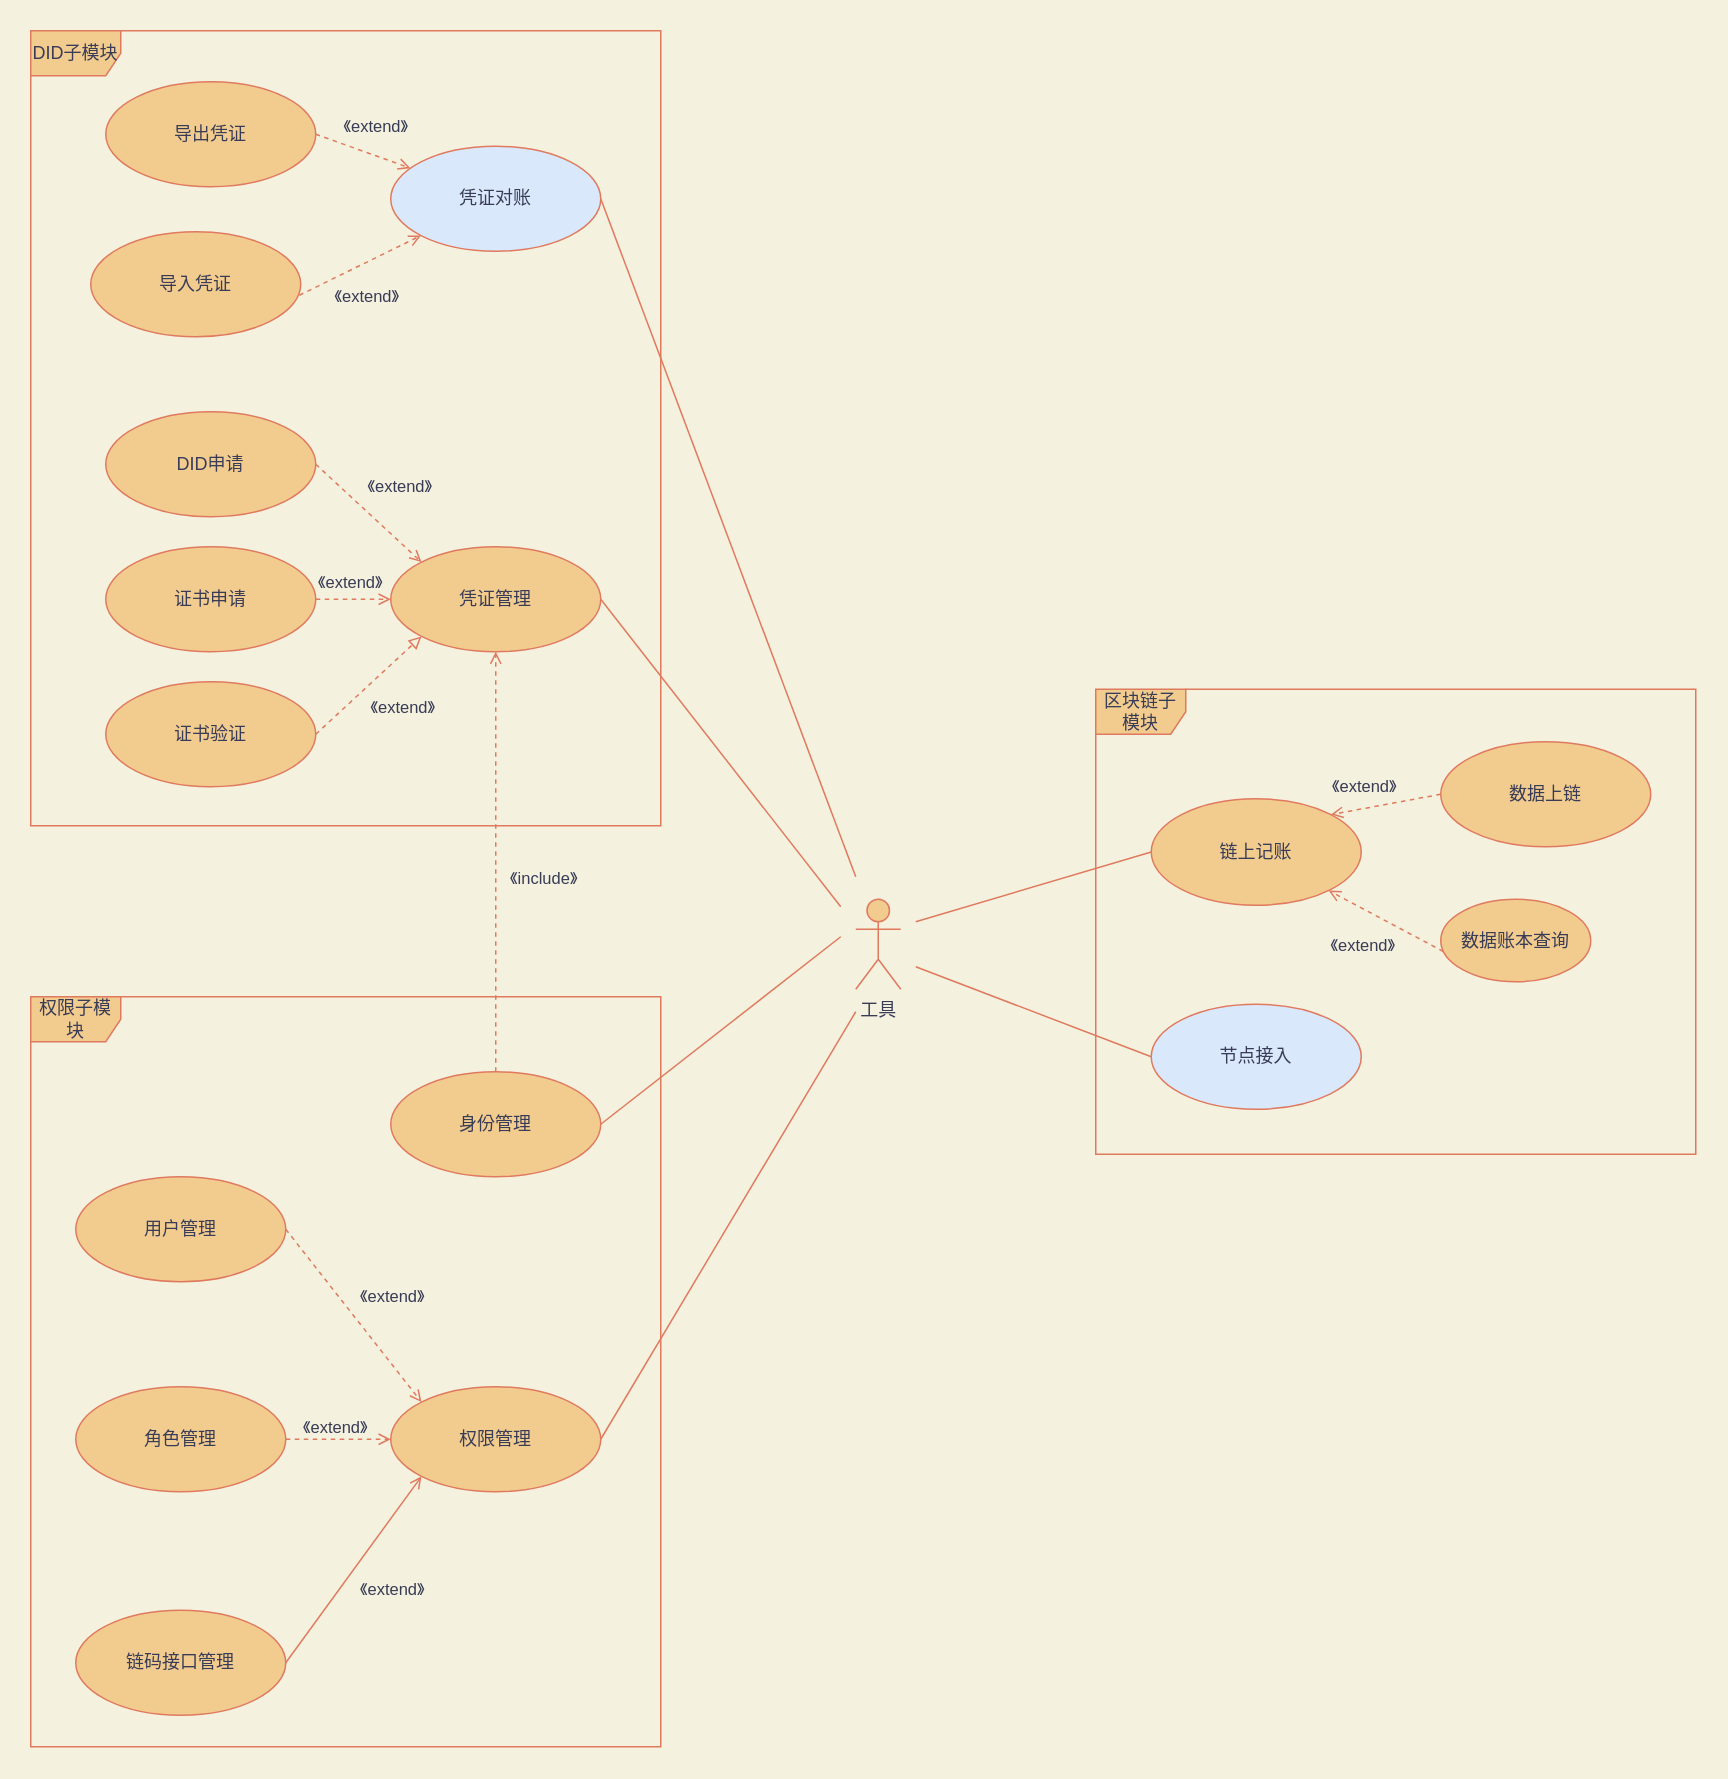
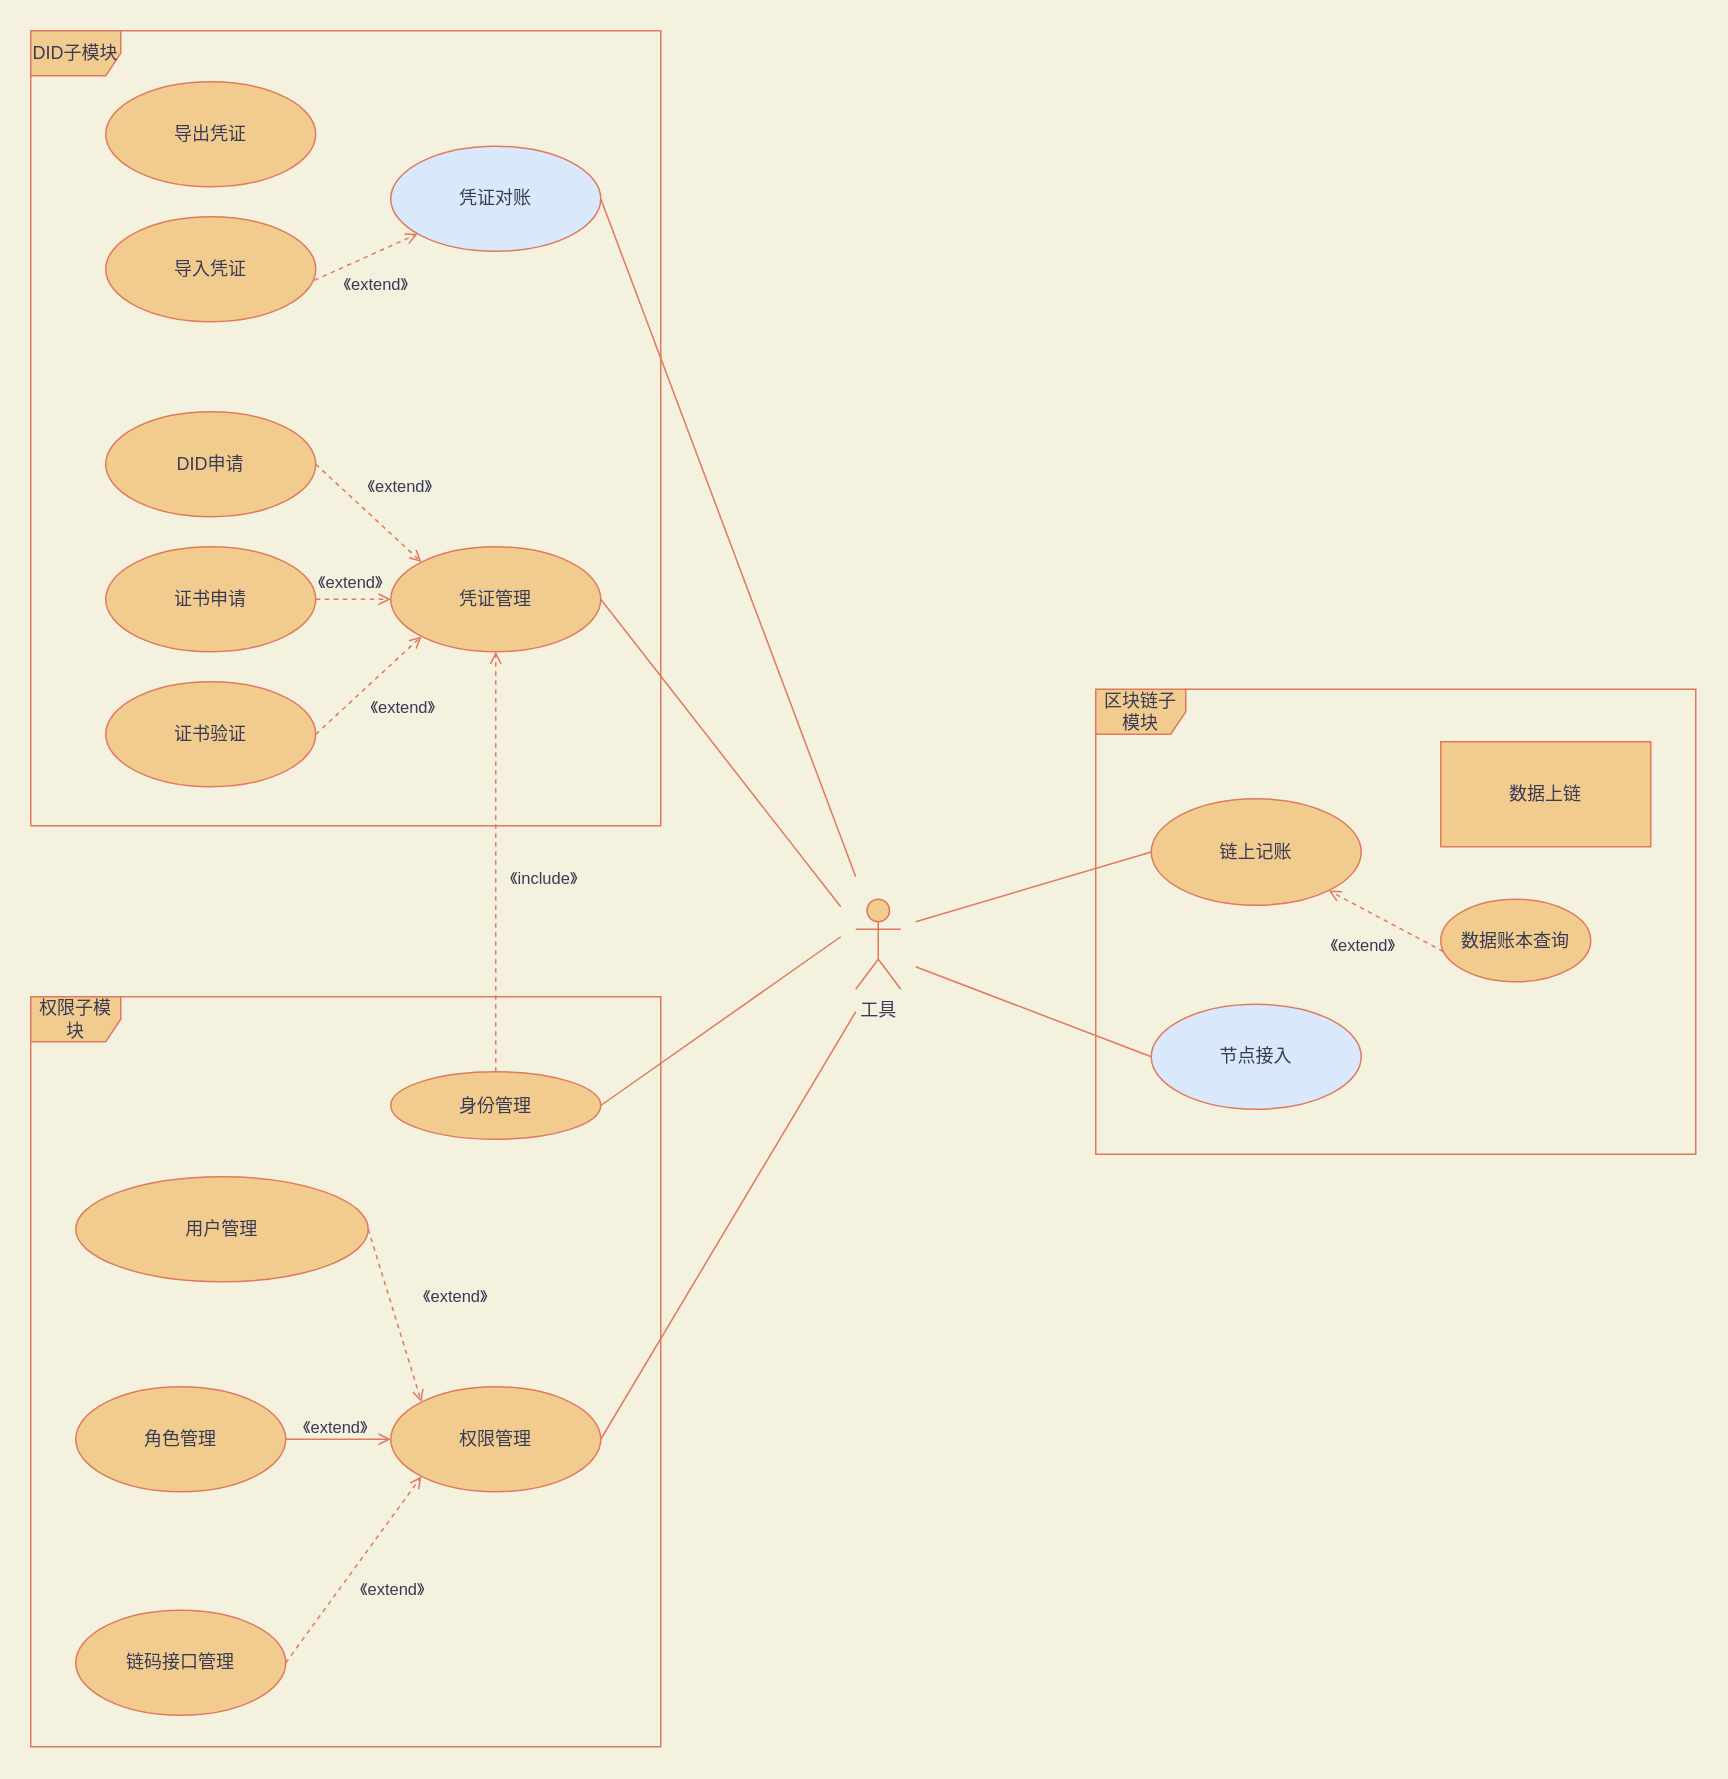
(361, 150) -> none
(196, 284) -> (211, 269)
(411, 646) -> (415, 643)
(1546, 794) -> (1546, 794)
(1388, 804) -> none
(496, 1124) -> (496, 1106)
(181, 1229) -> (222, 1229)
(337, 1439) -> (337, 1439)
(354, 1570) -> (354, 1570)
